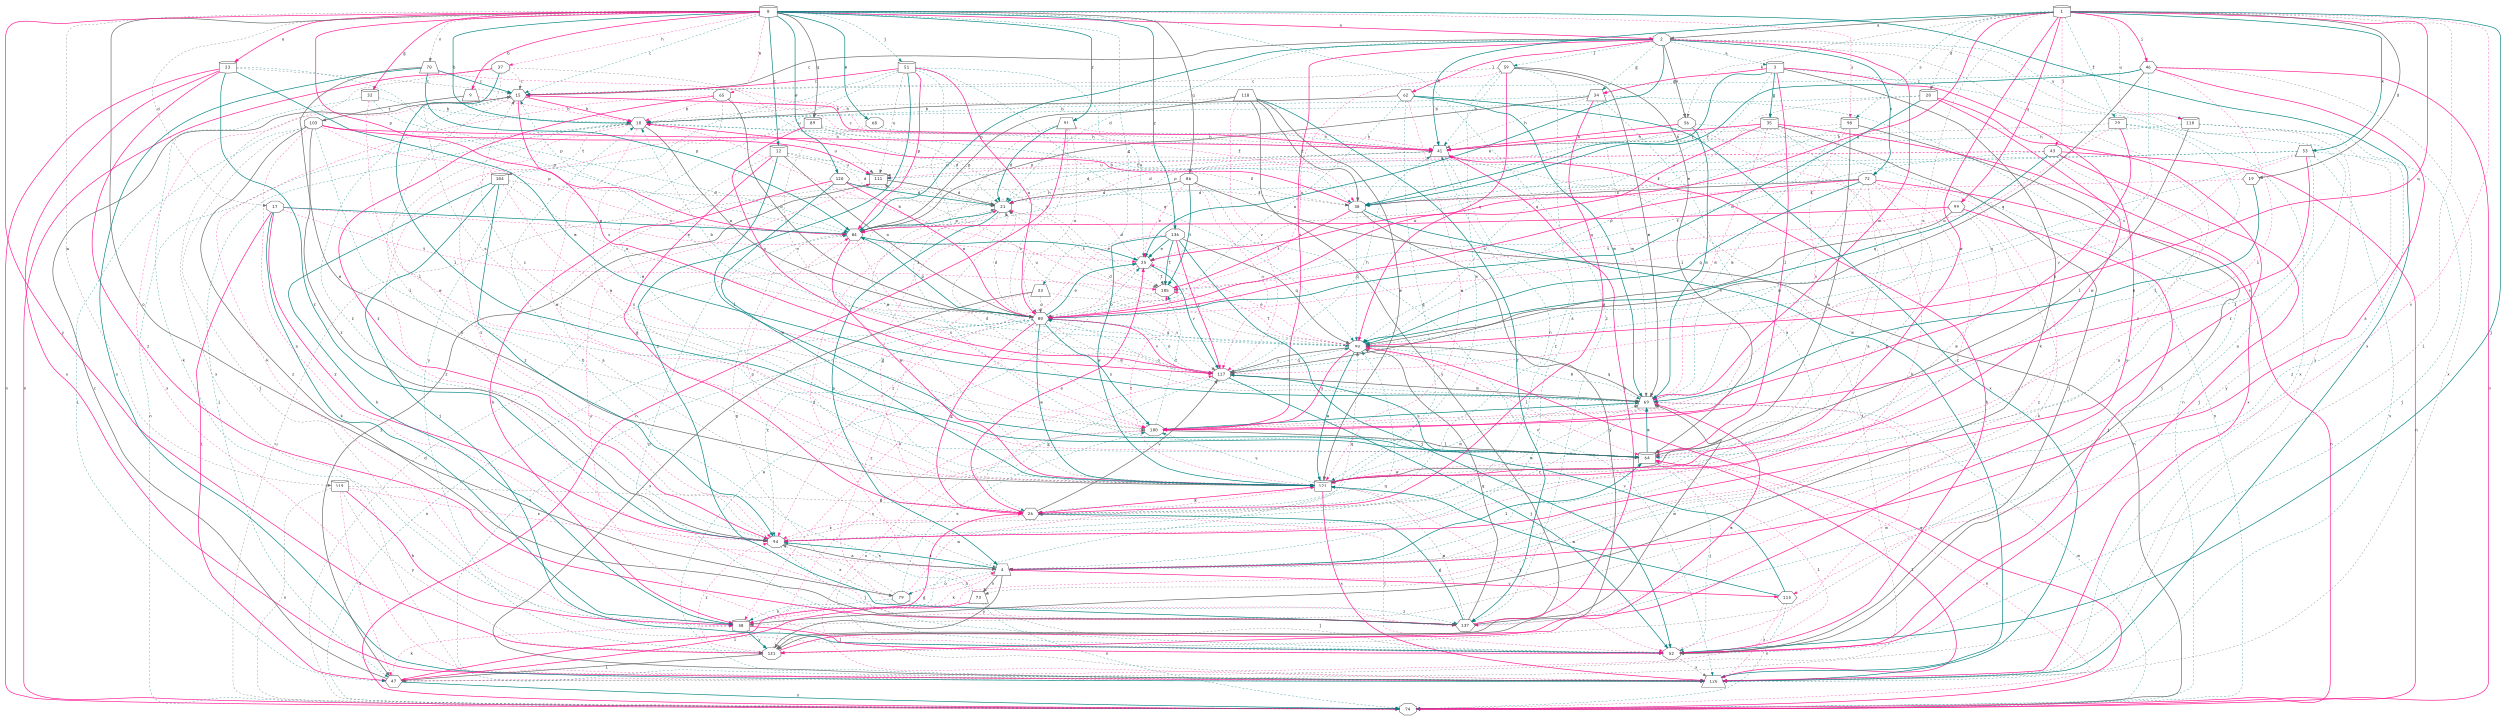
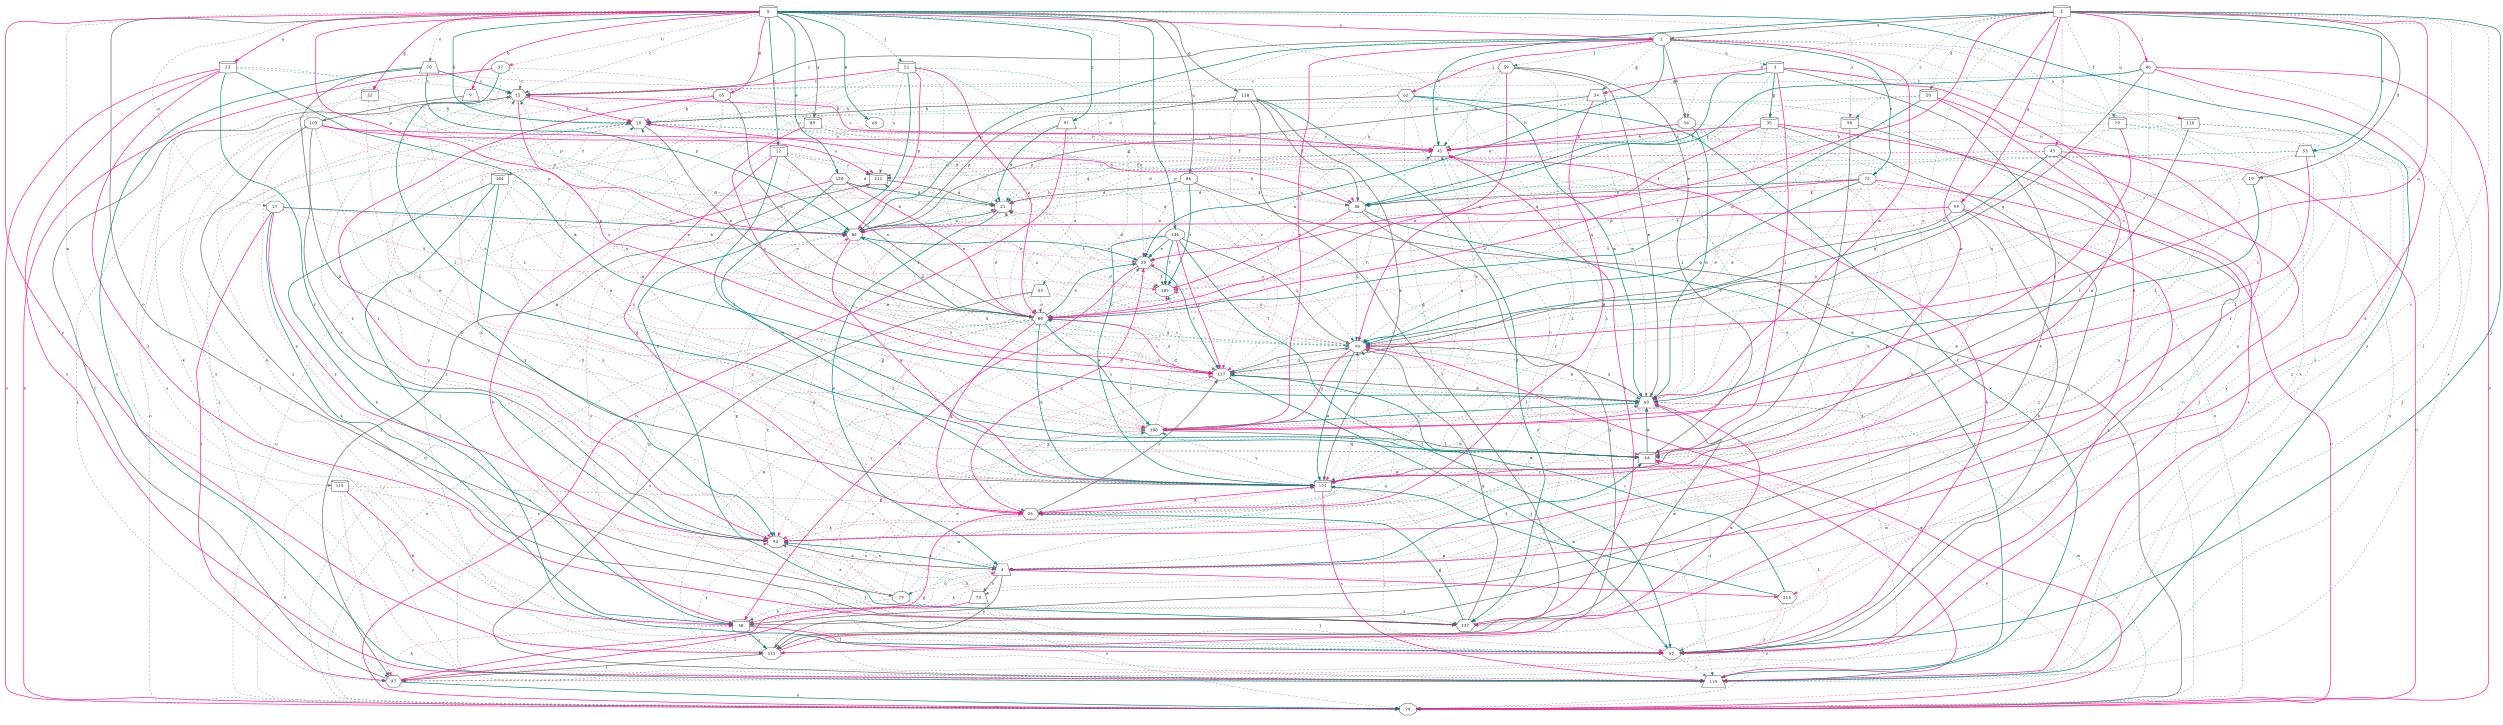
none -> (1022, 14)
(758, 59) -> (758, 59)
(923, 420) -> (923, 420)
(1530, 589) -> (1530, 589)
